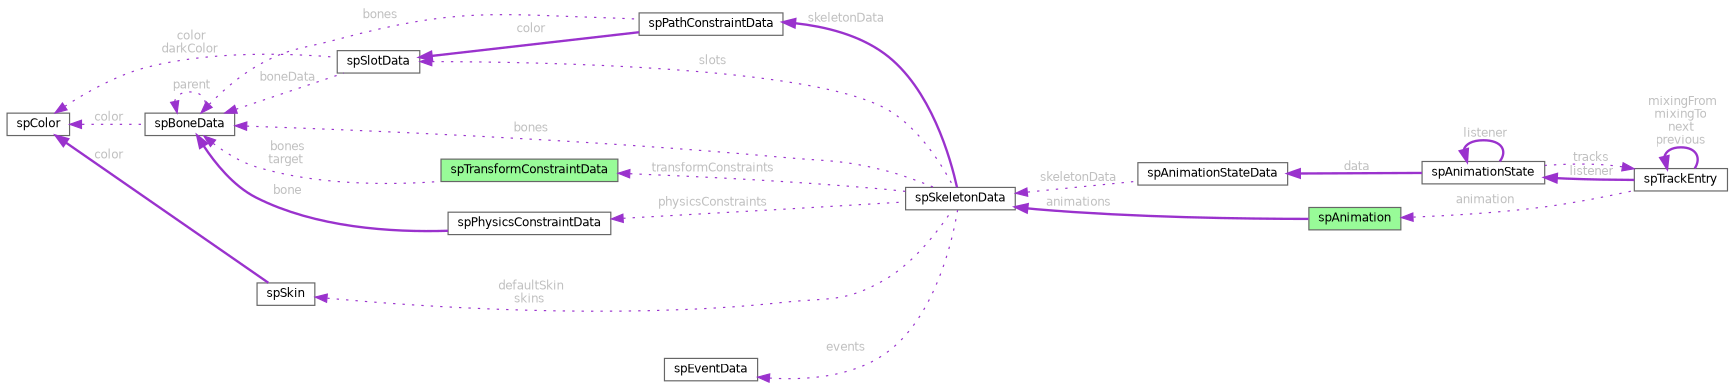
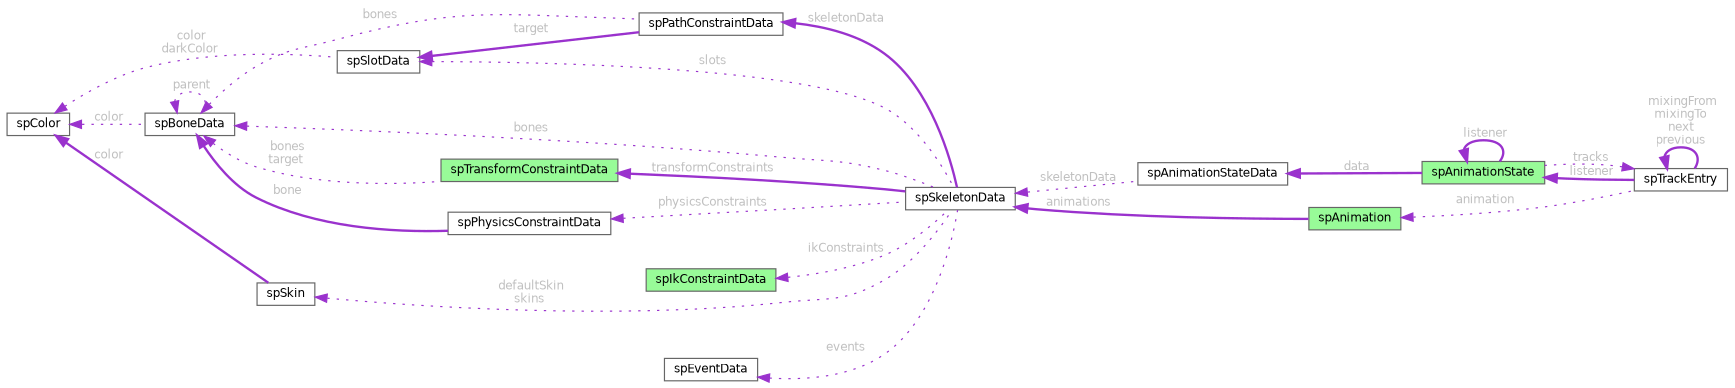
(529, 29) -> (529, 29)
(290, 91) -> none
(1483, 173) -> (1483, 173)
(768, 181) -> (768, 181)
none -> (711, 280)
